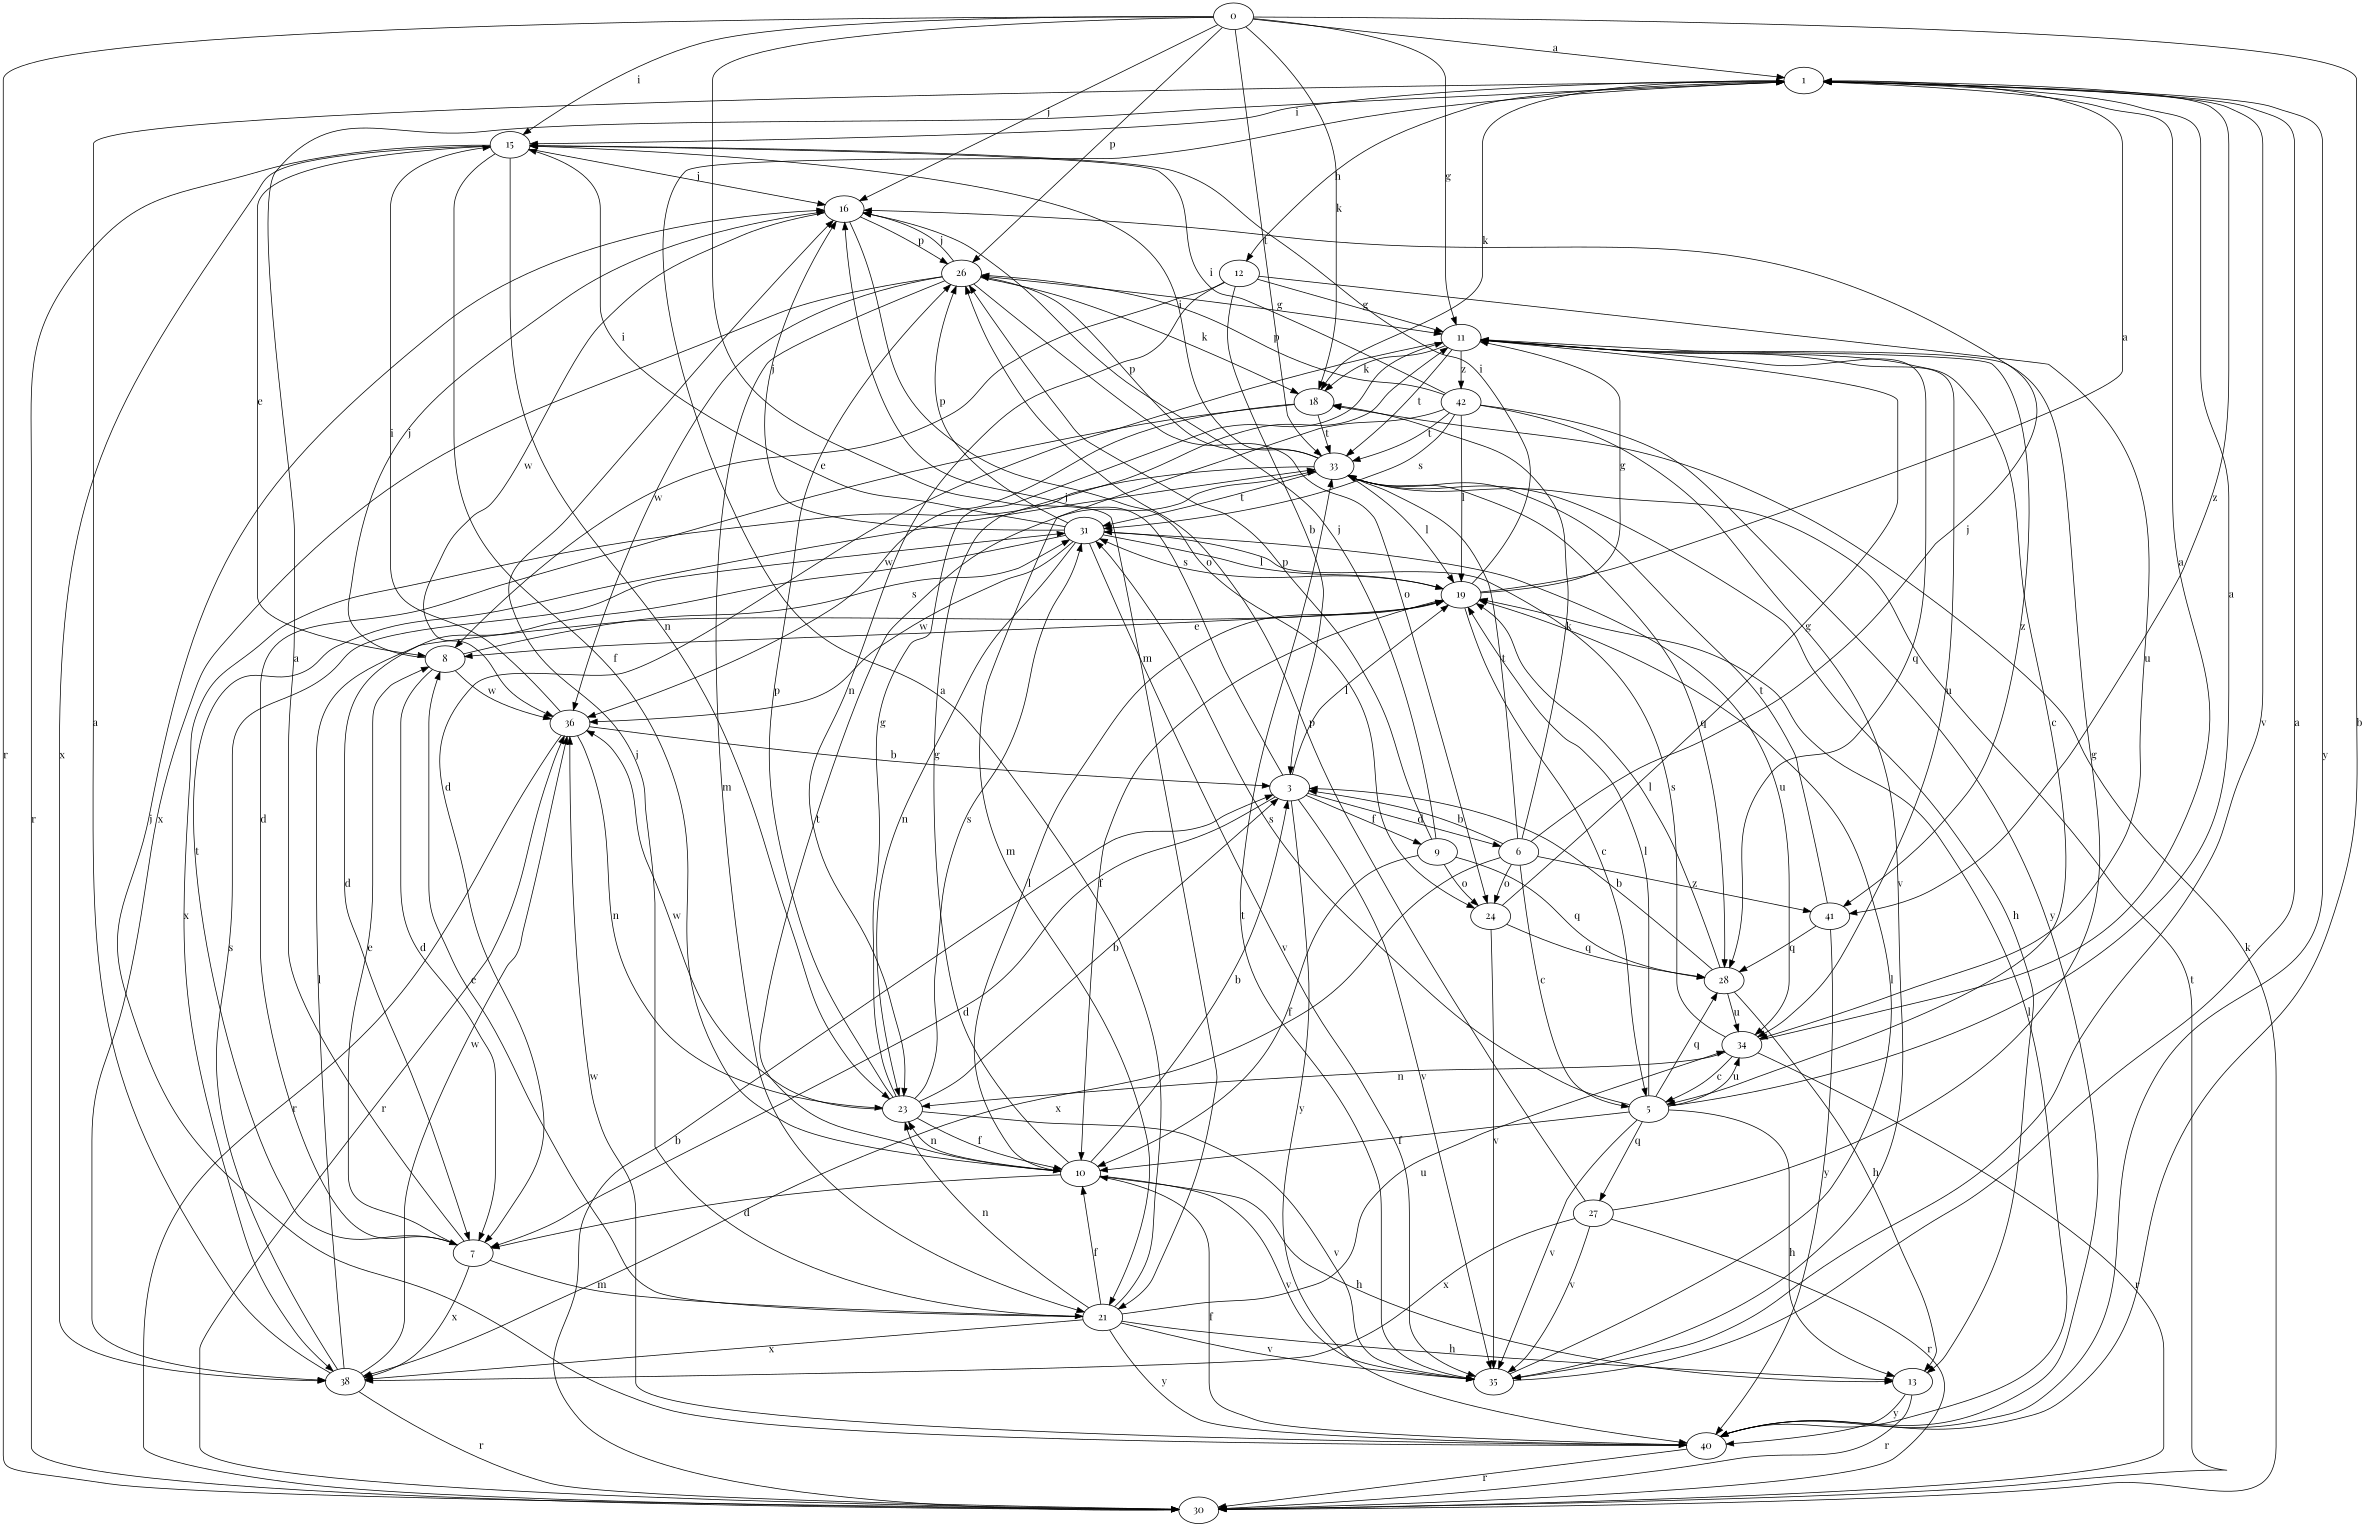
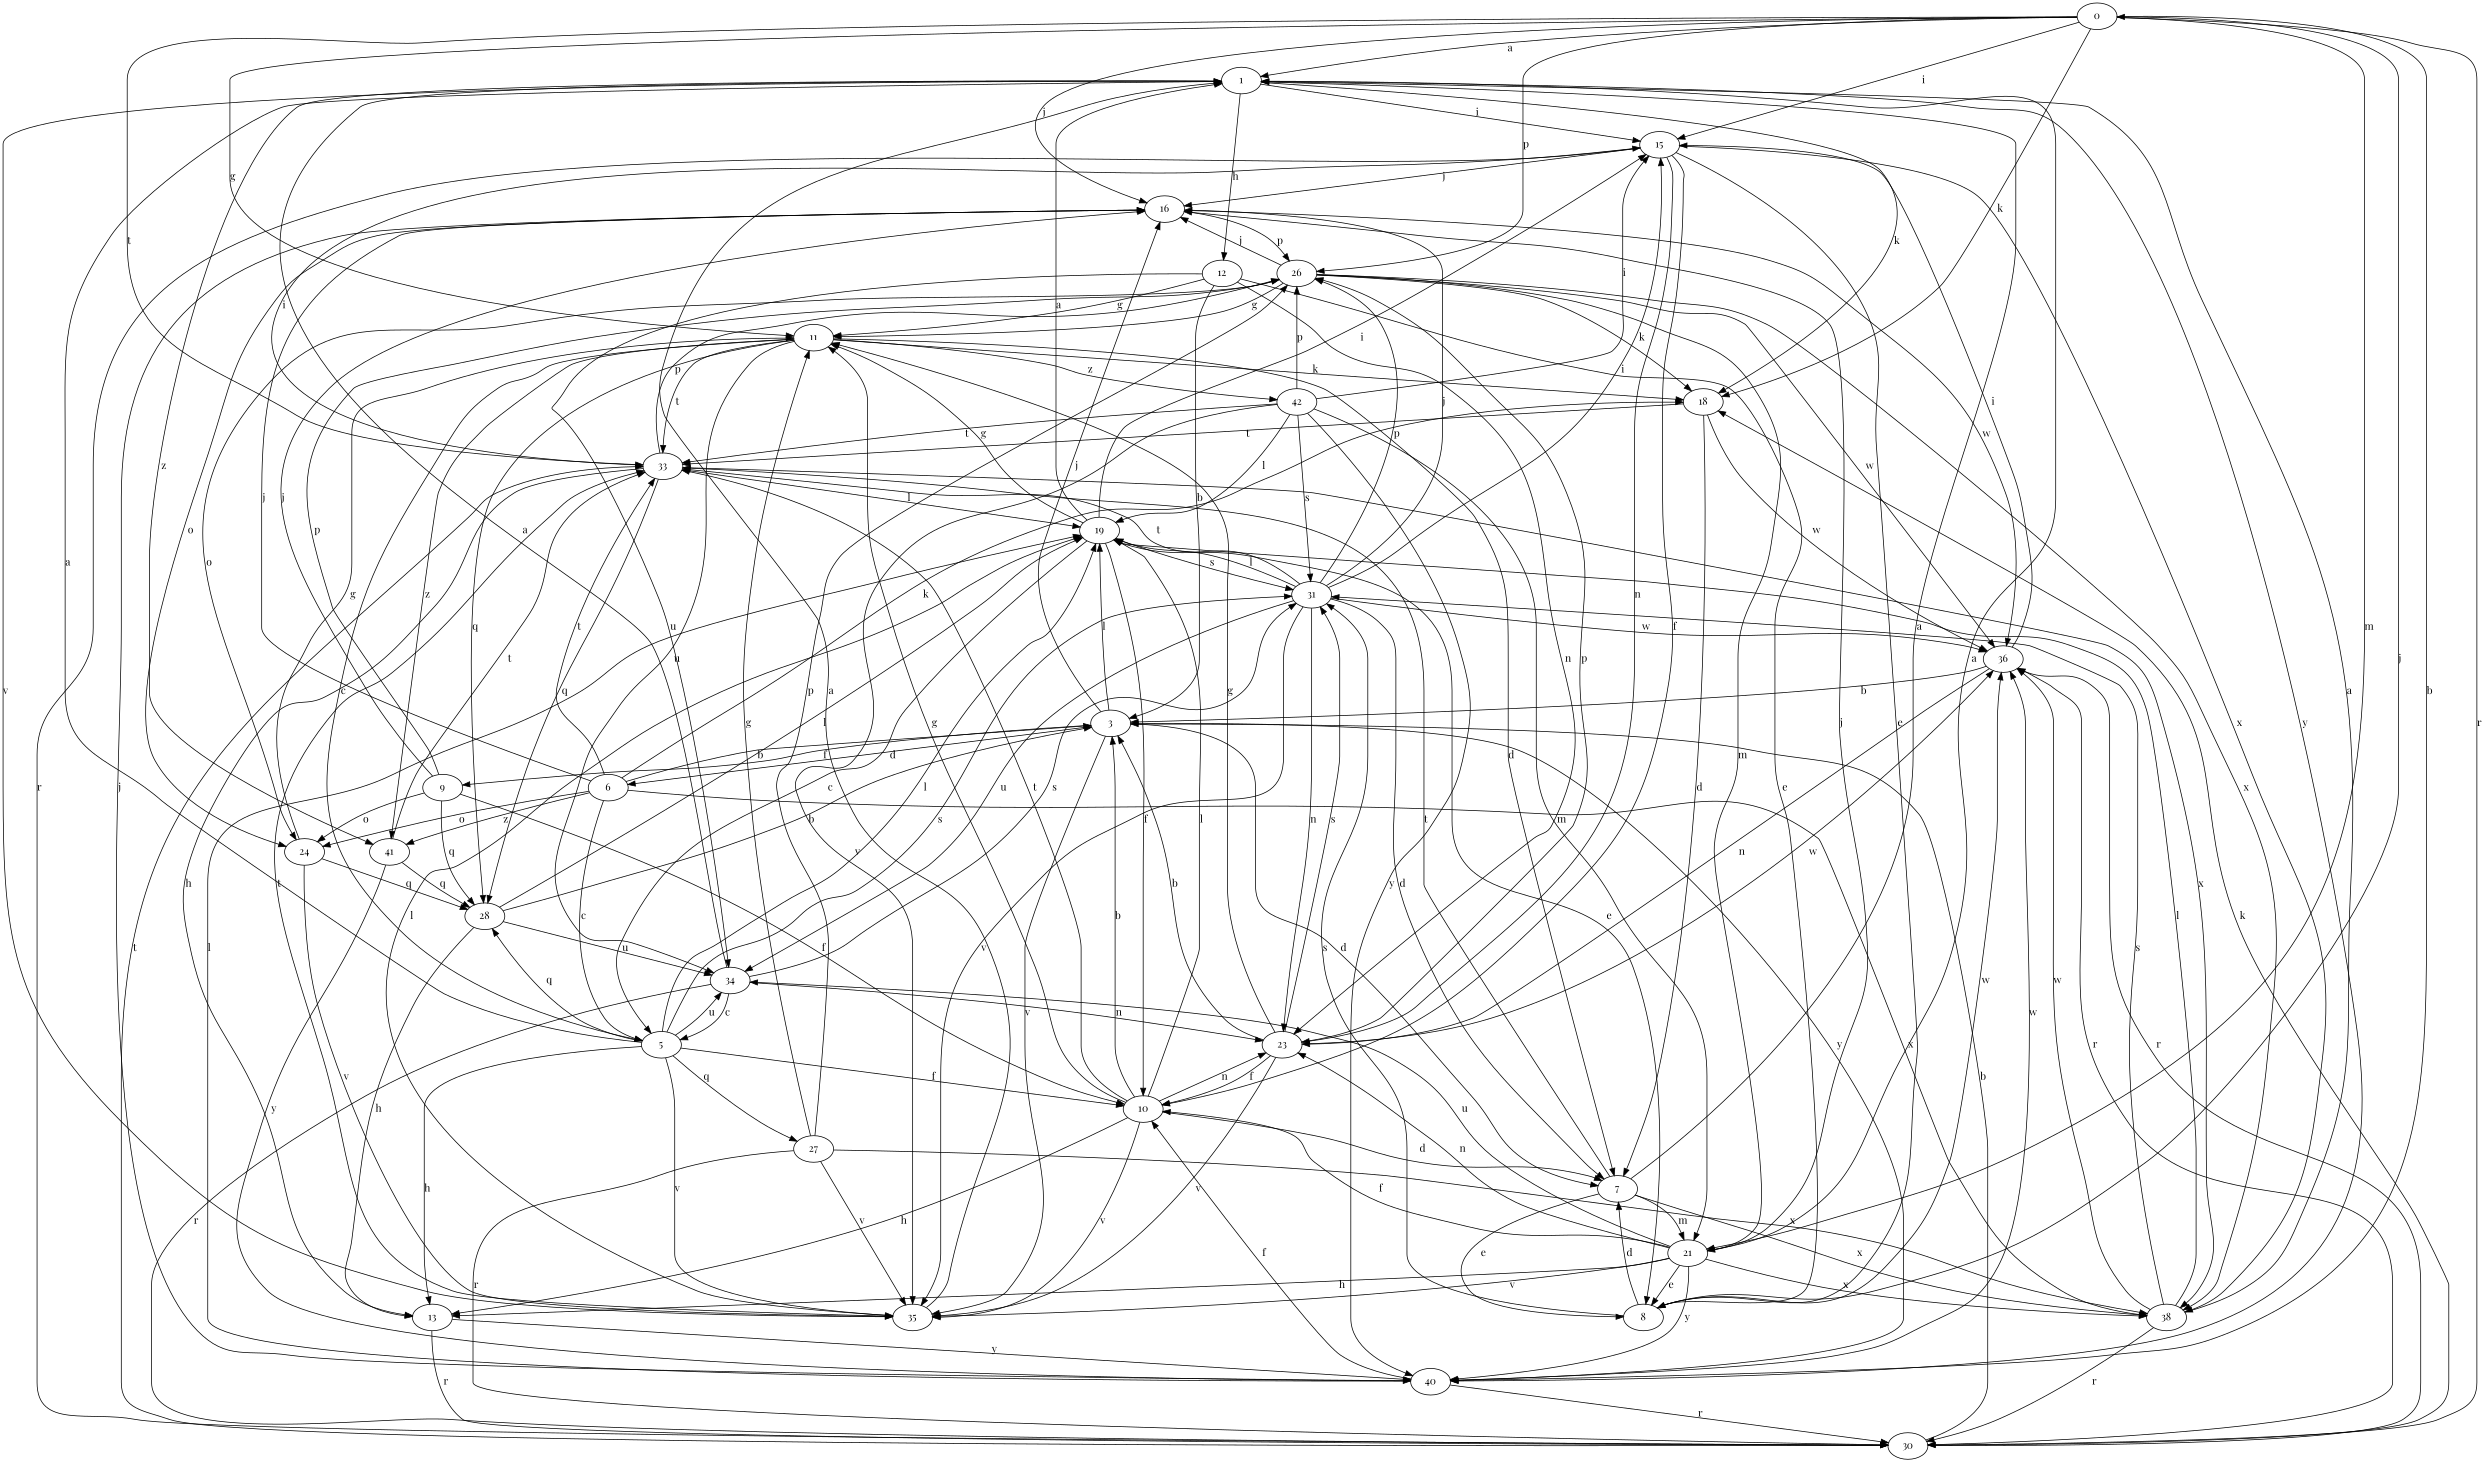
(474, 366) -> (2399, 779)
(1214, 500) -> (990, 495)
